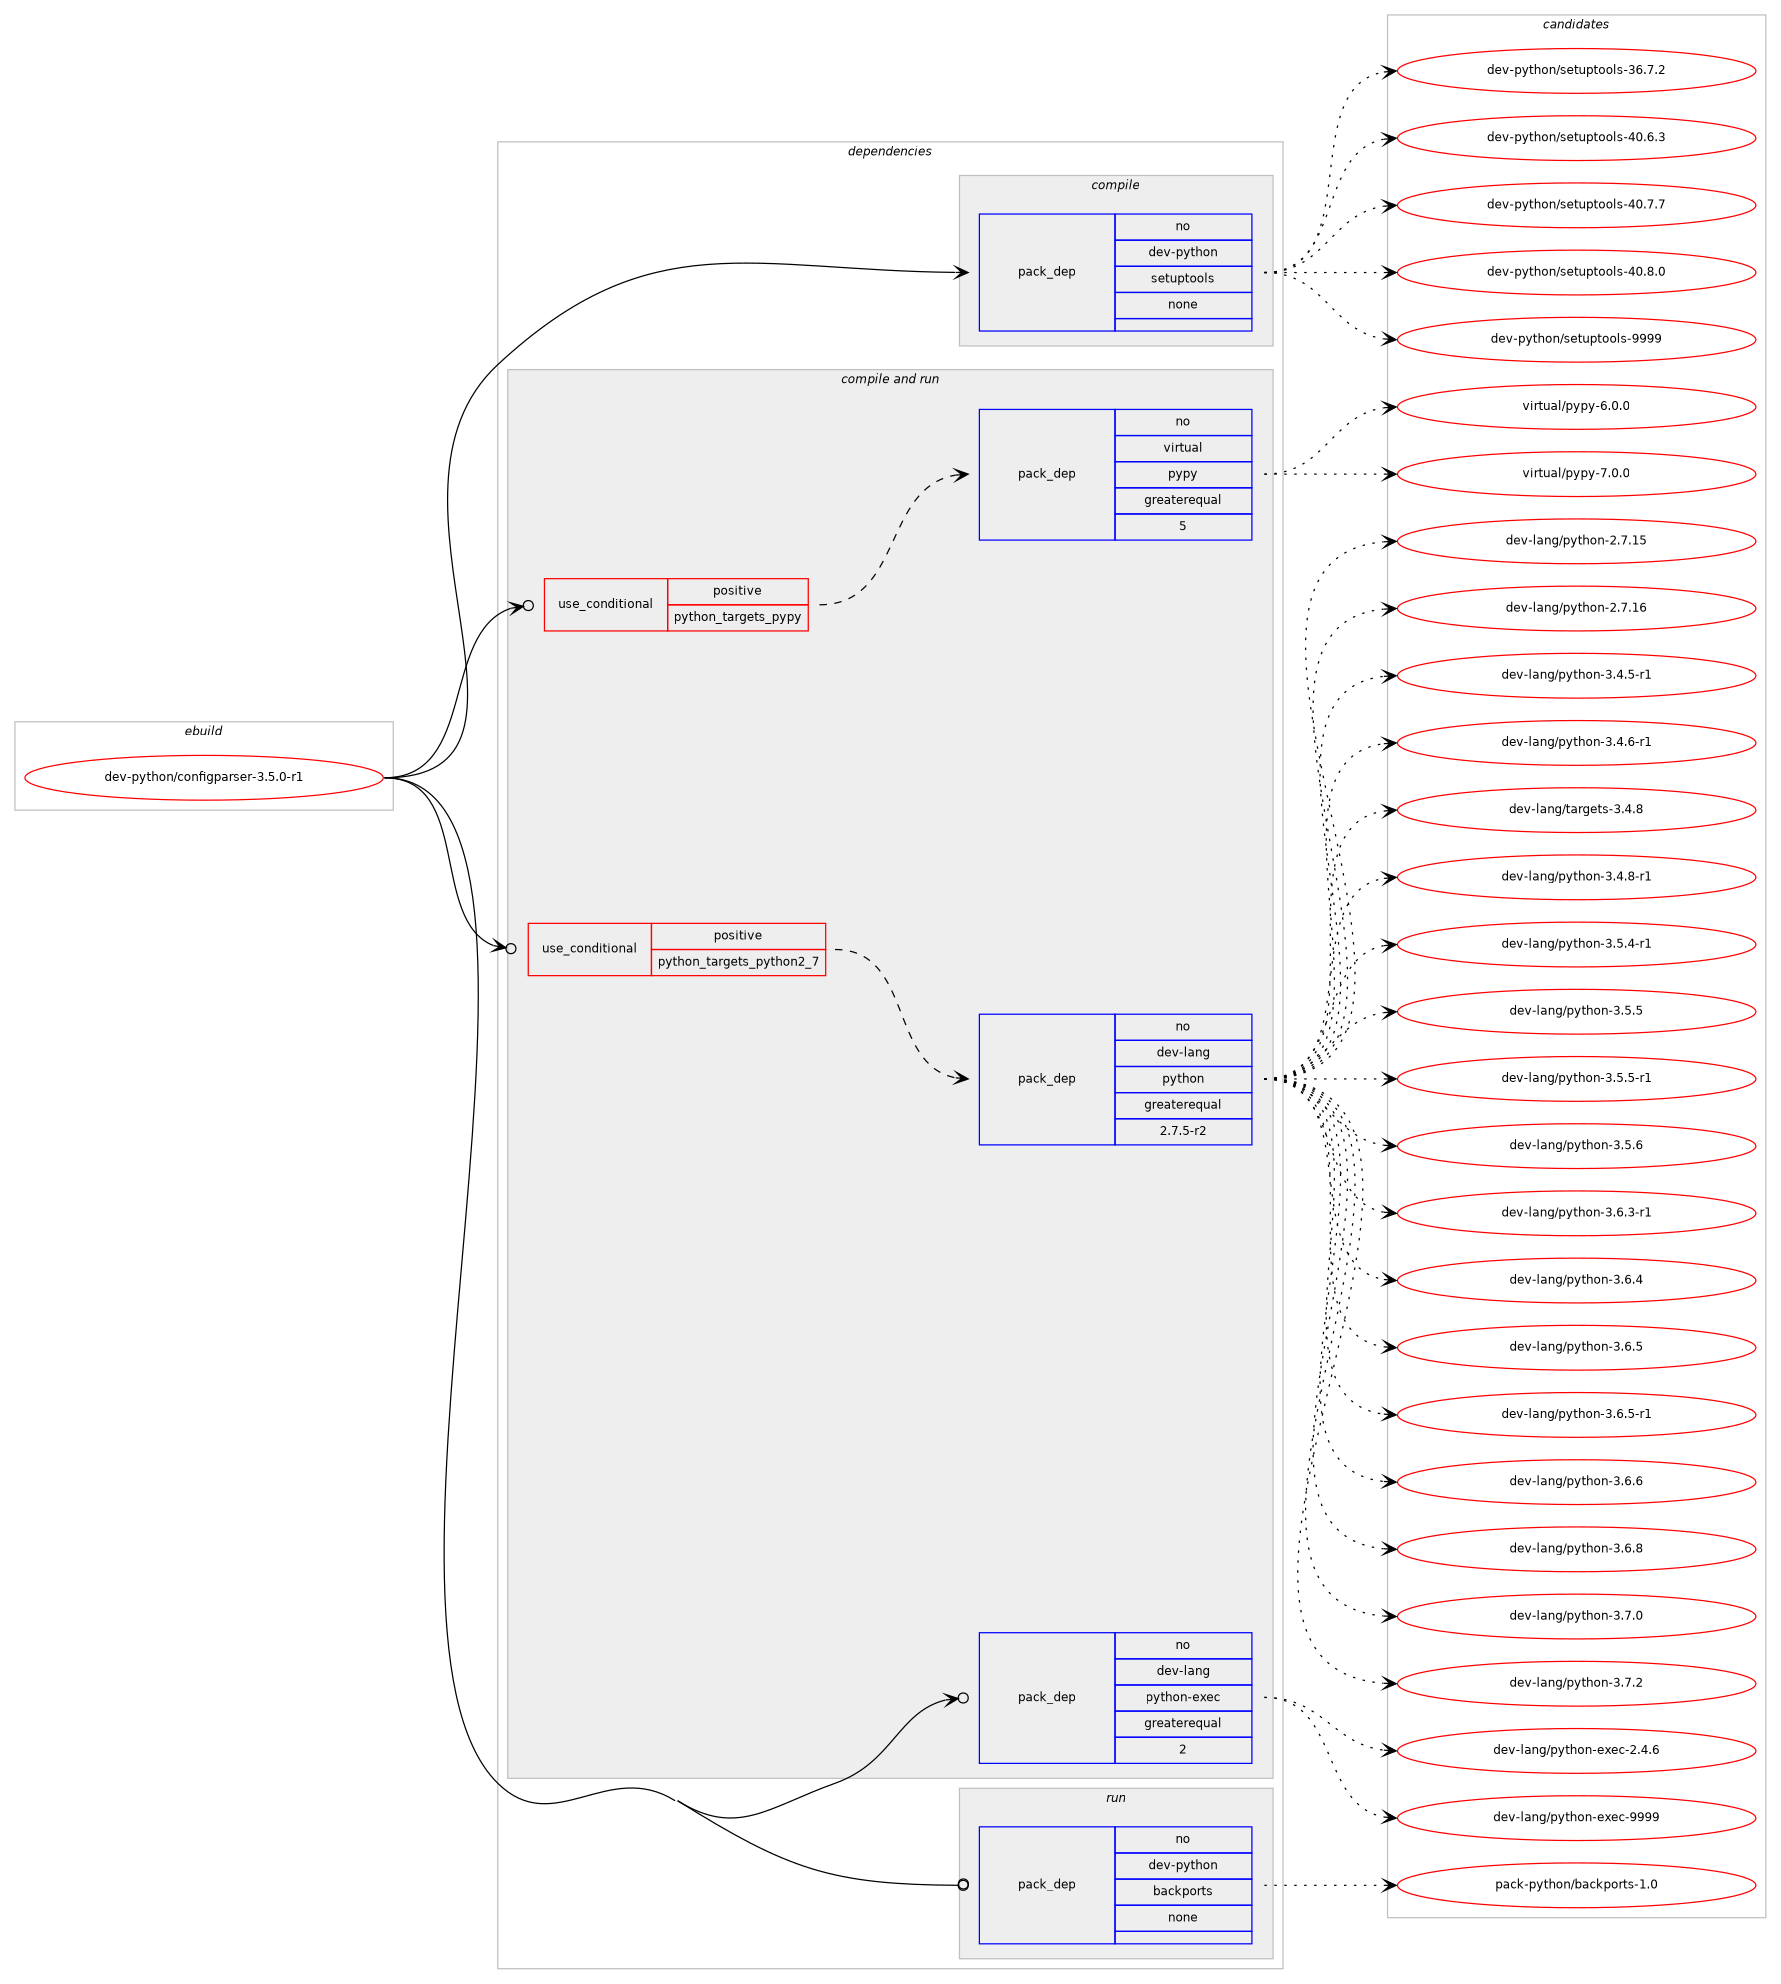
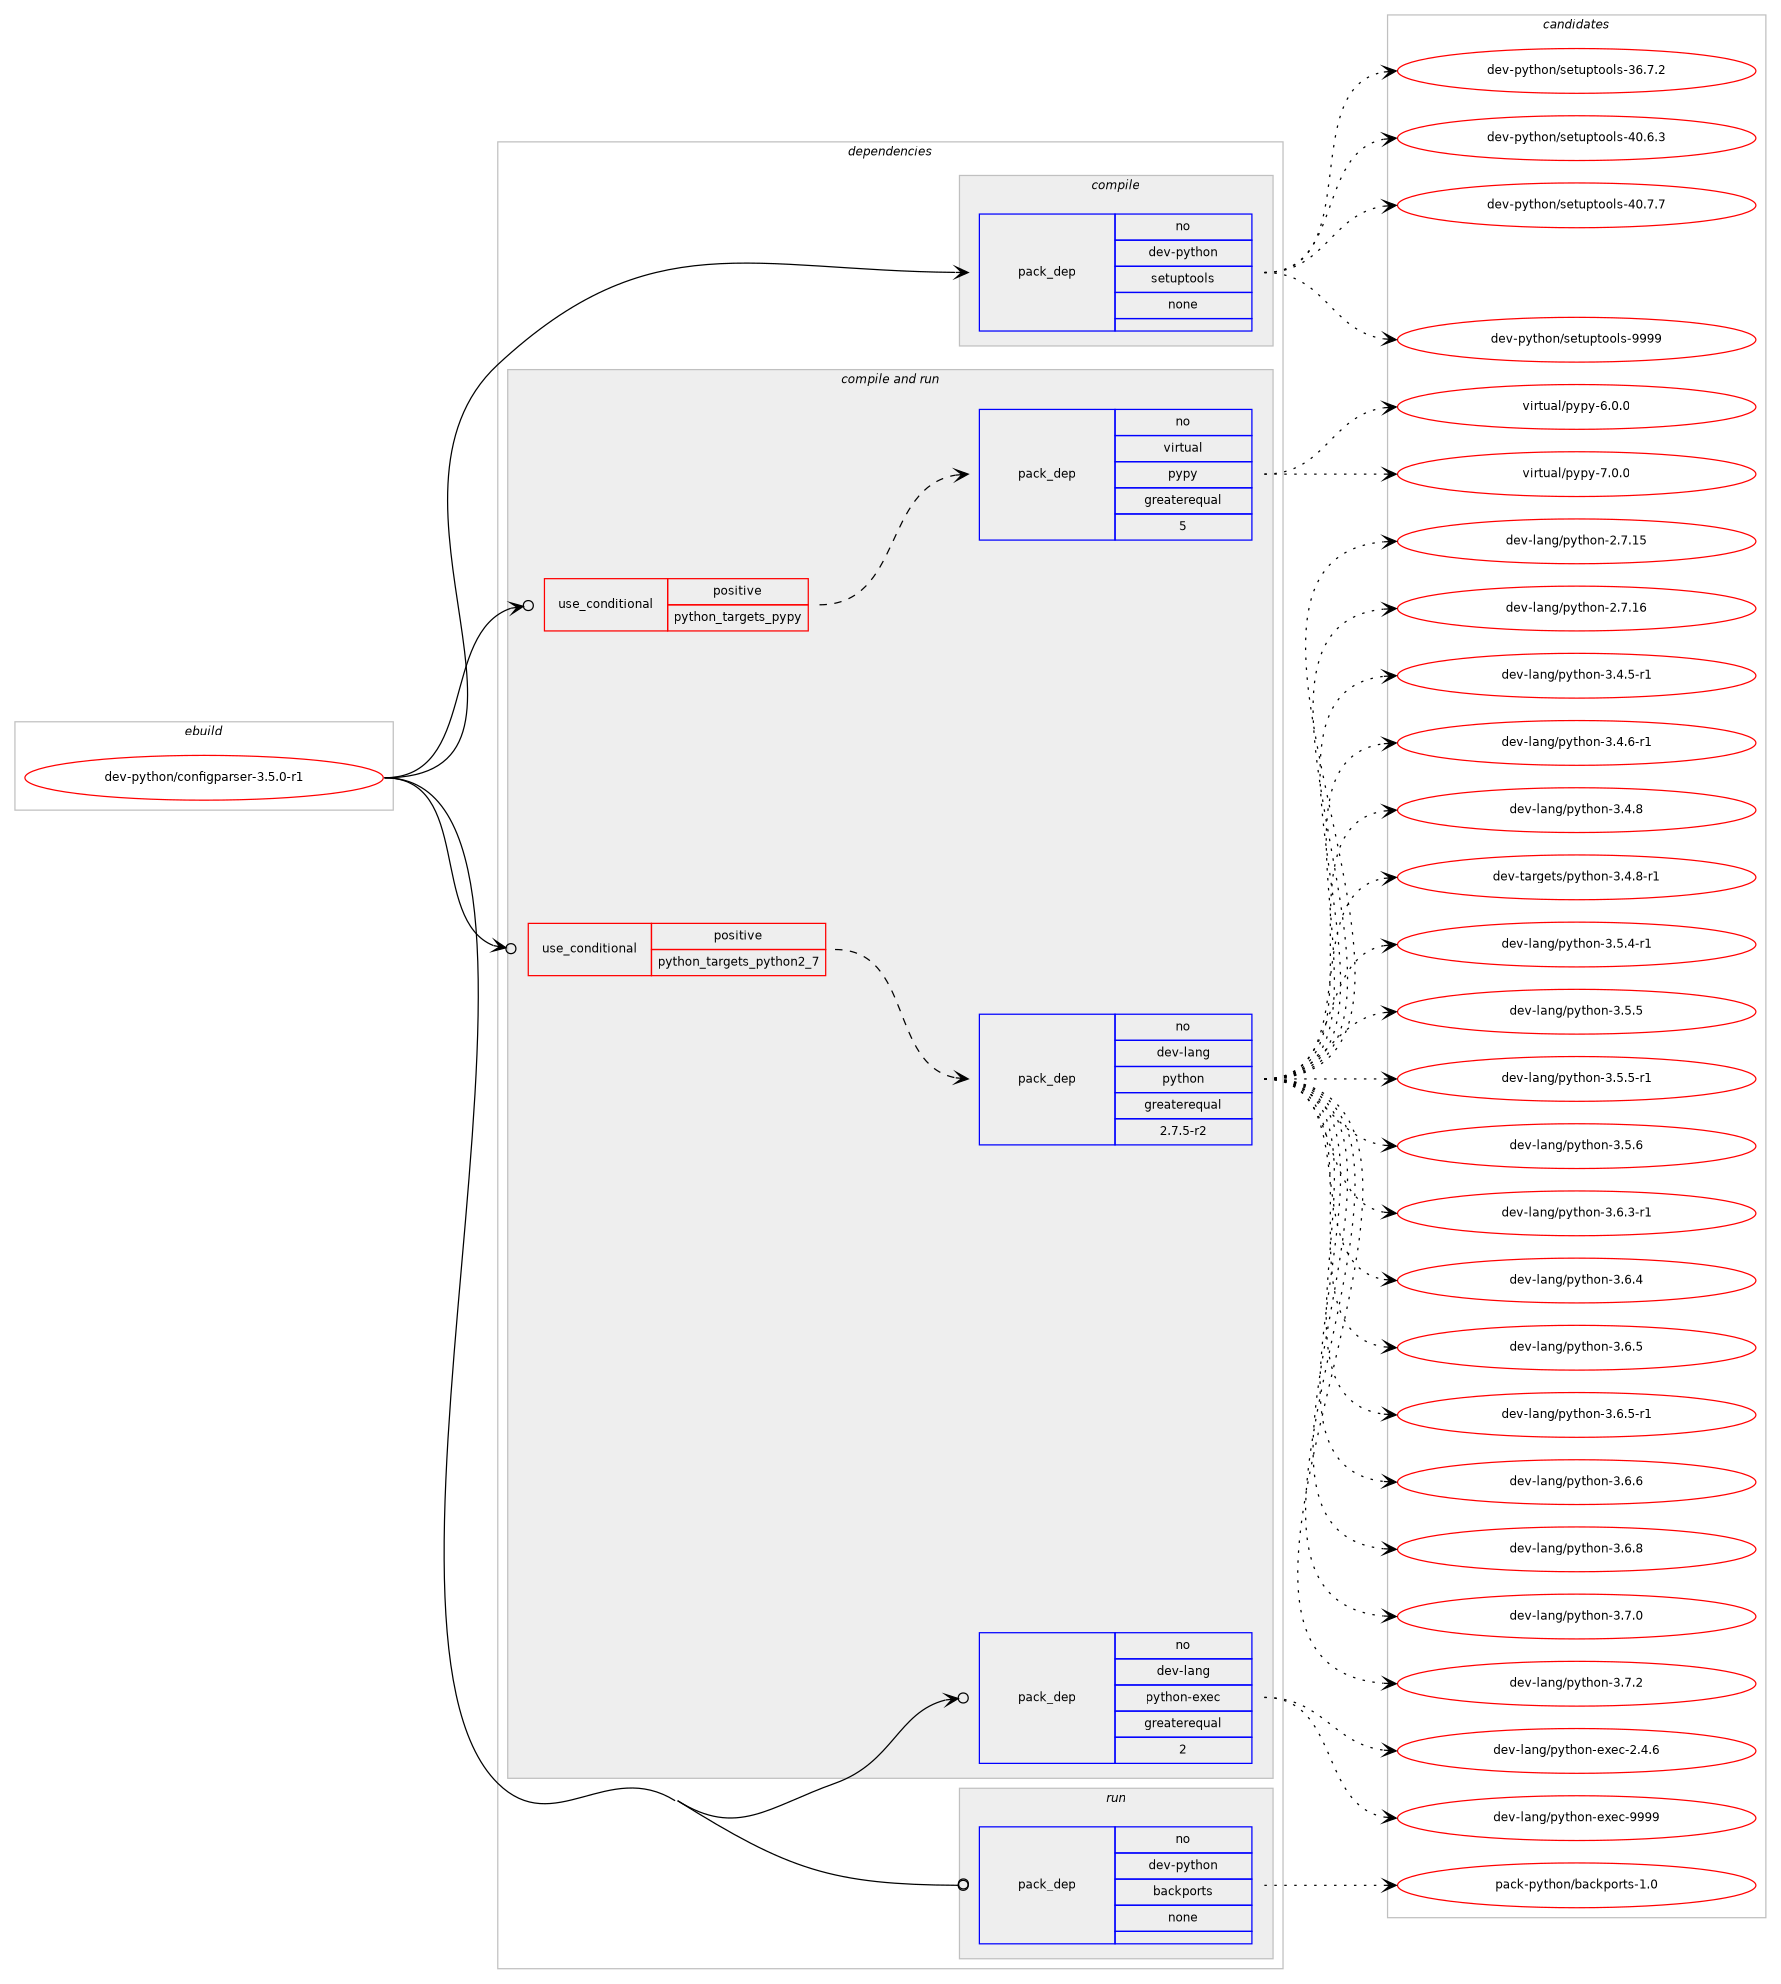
(1577, 273) -> none
(1577, 810) -> (1577, 810)
(1577, 877) -> (1577, 877)
